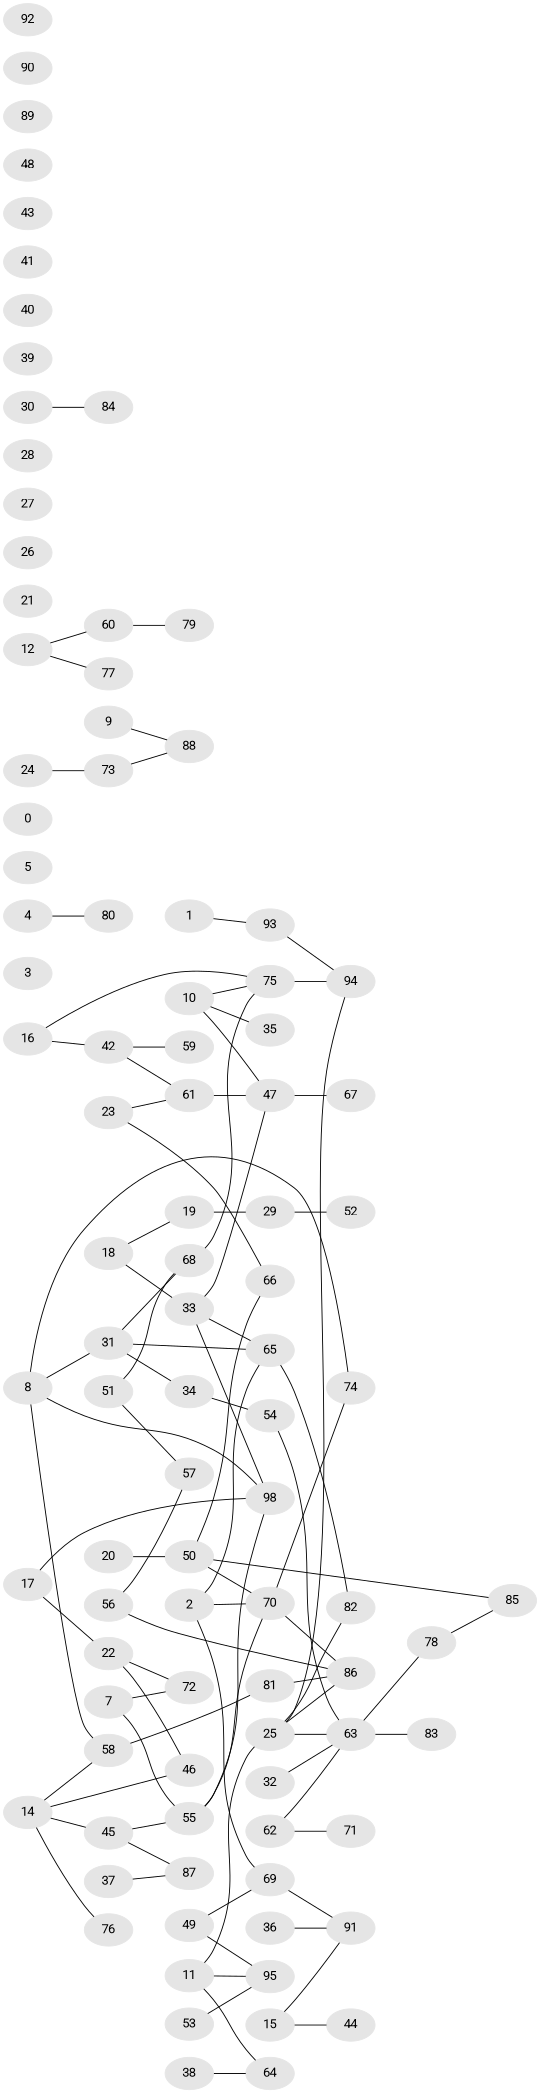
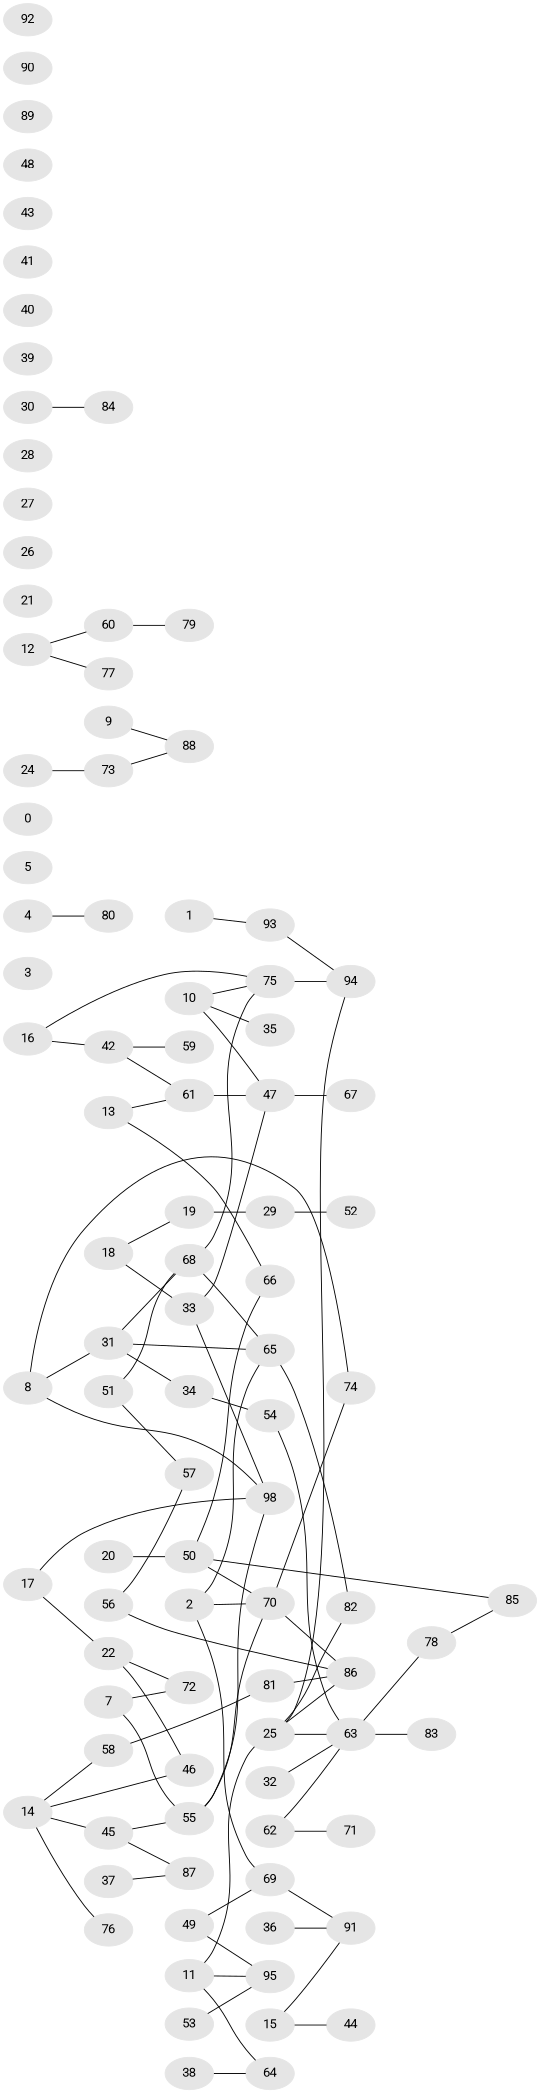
(109, 1113) -> (109, 1113)
(230, 1330) -> (231, 1305)
(54, 1573) -> none
